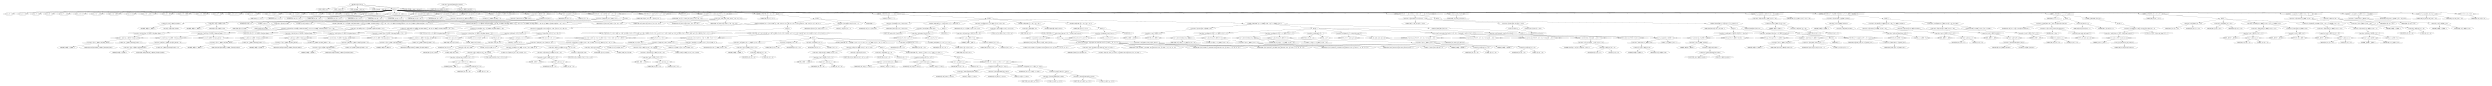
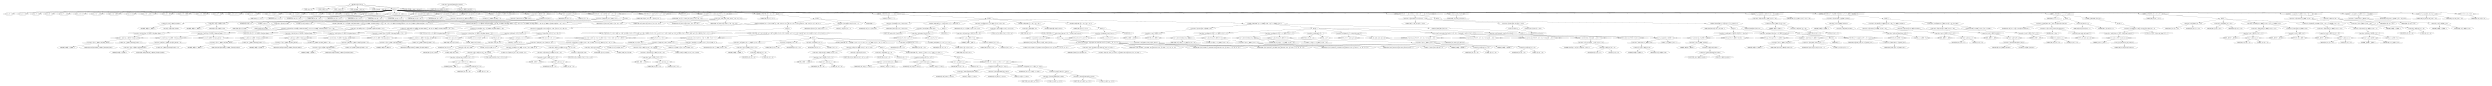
none -> (308, 9)
